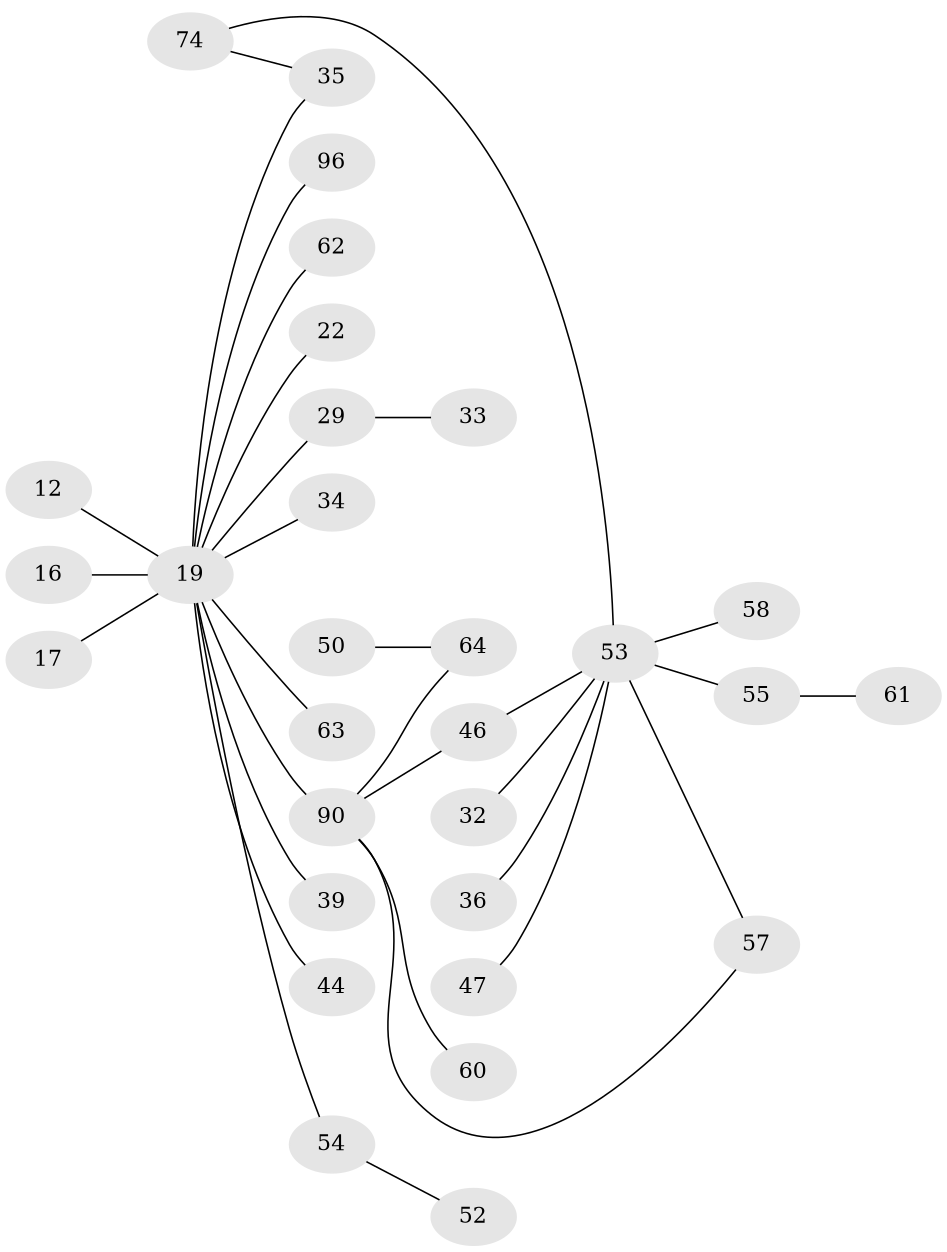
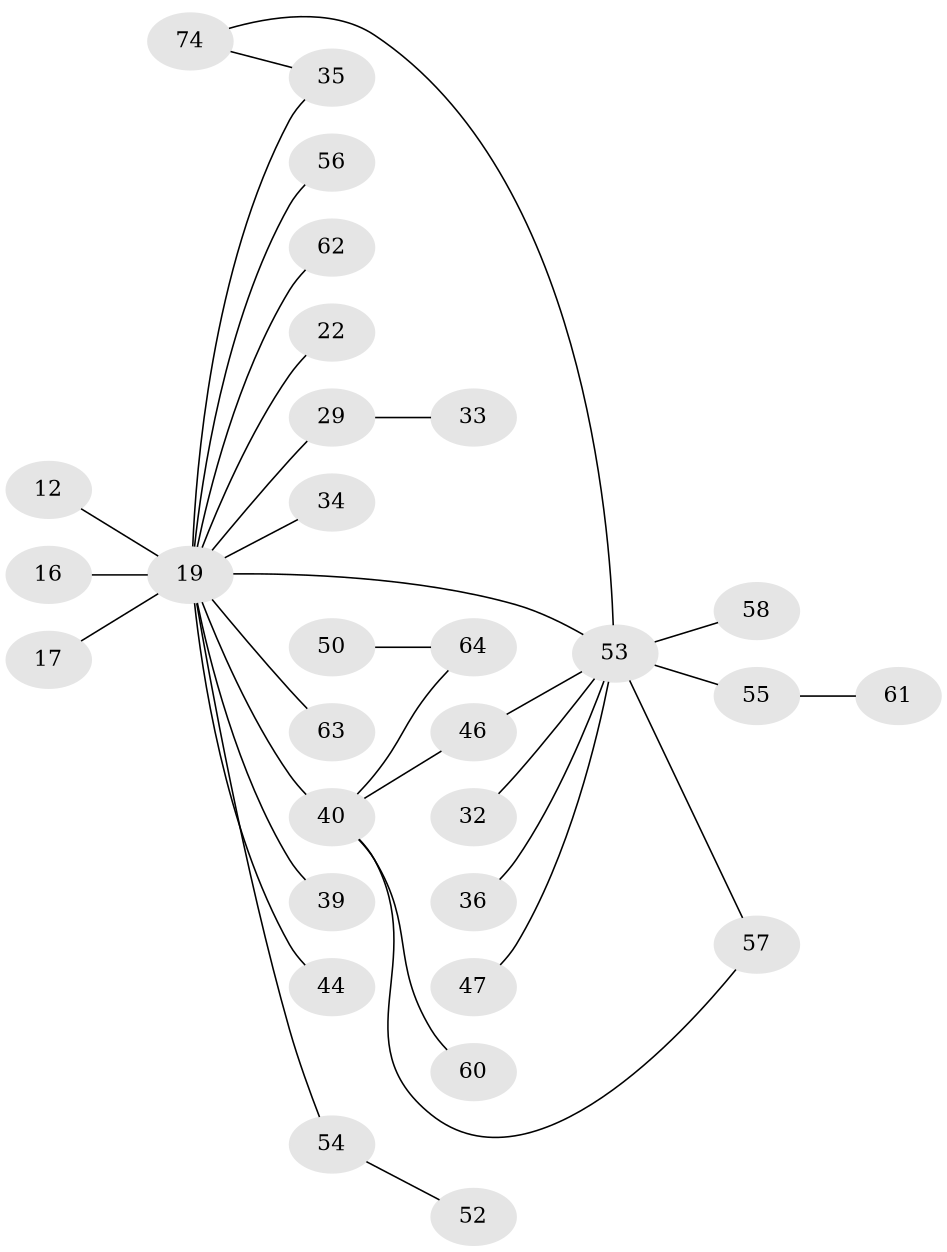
(332, 163) -> (332, 163)
none -> (412, 584)
(332, 817) -> (332, 817)
